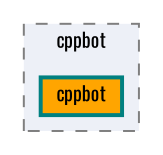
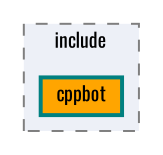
(81, 43) -> (81, 43)
